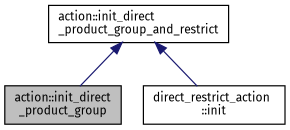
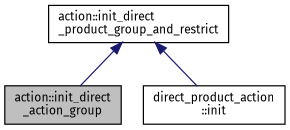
(63, 105) -> (63, 105)
(214, 105) -> (214, 105)
